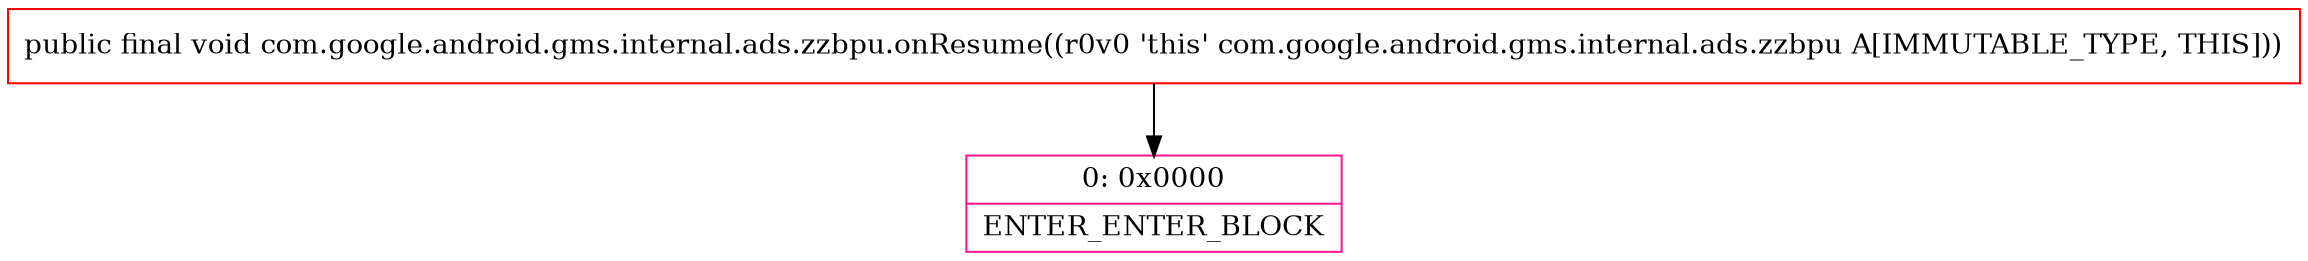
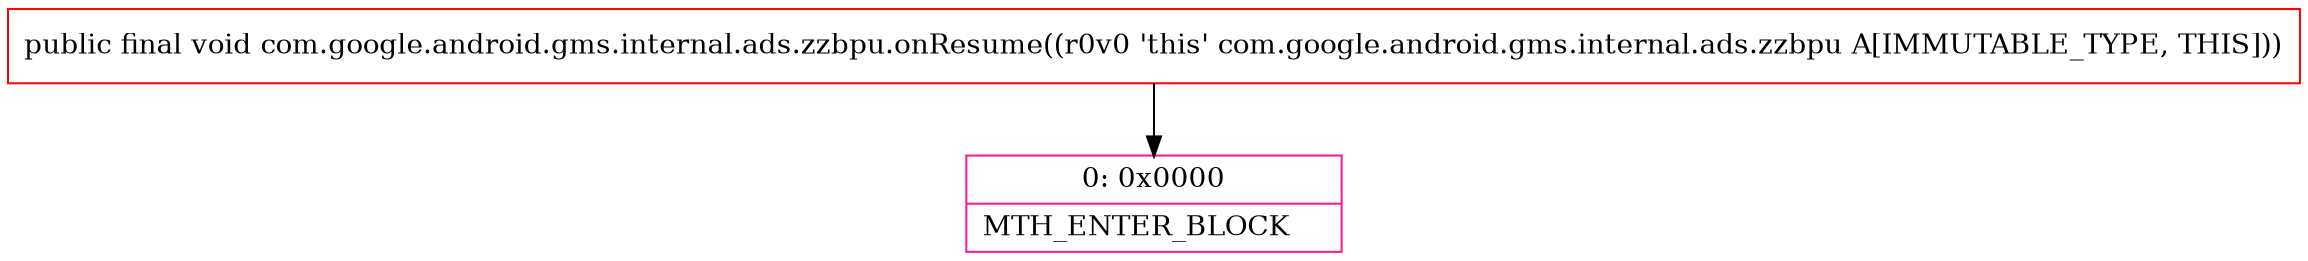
(1154, 227) -> (1137, 227)
